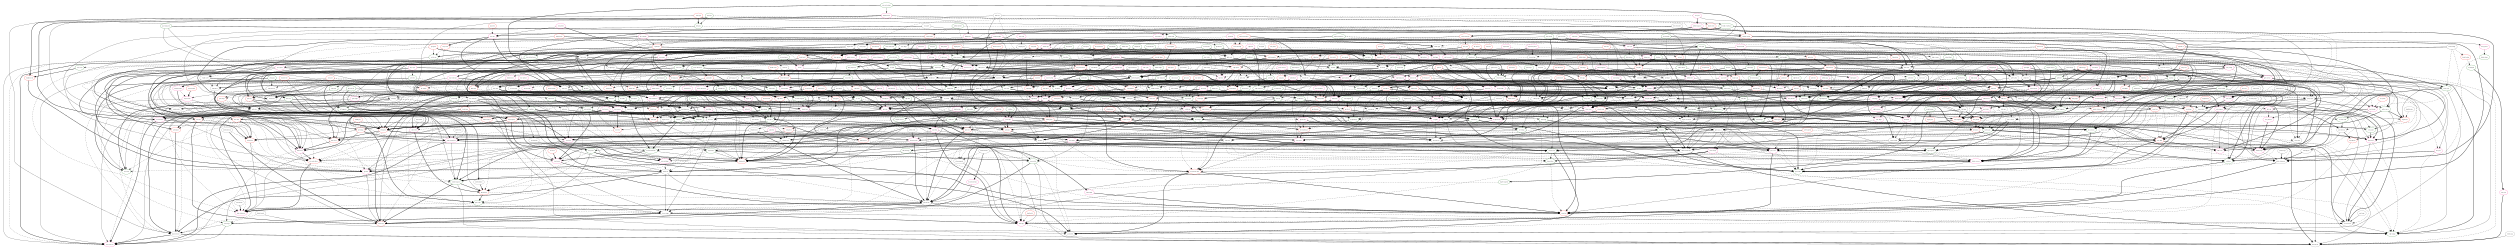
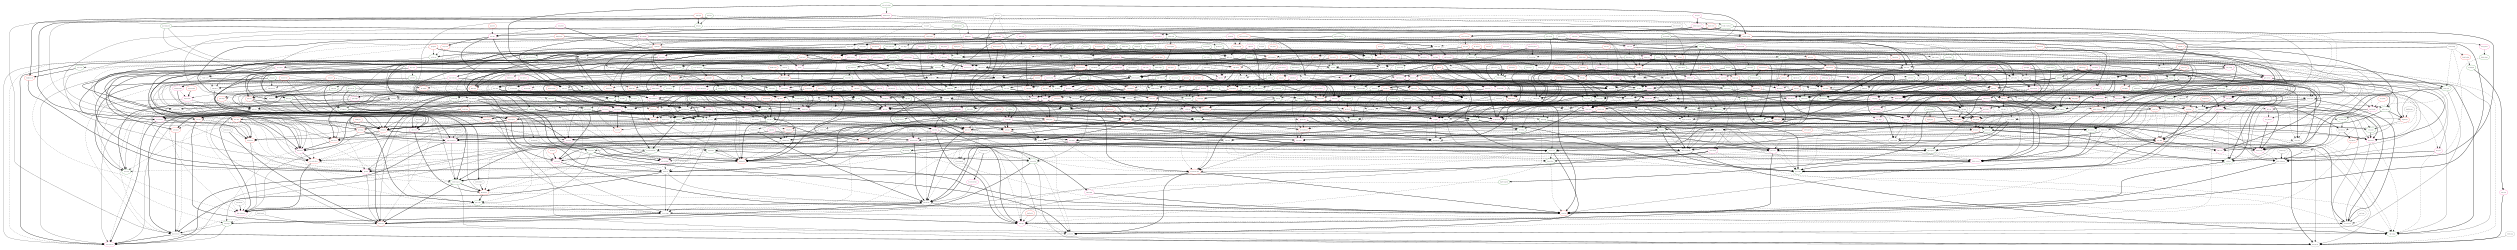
(87, 89) -> (87, 89)
(1591, 91) -> none
